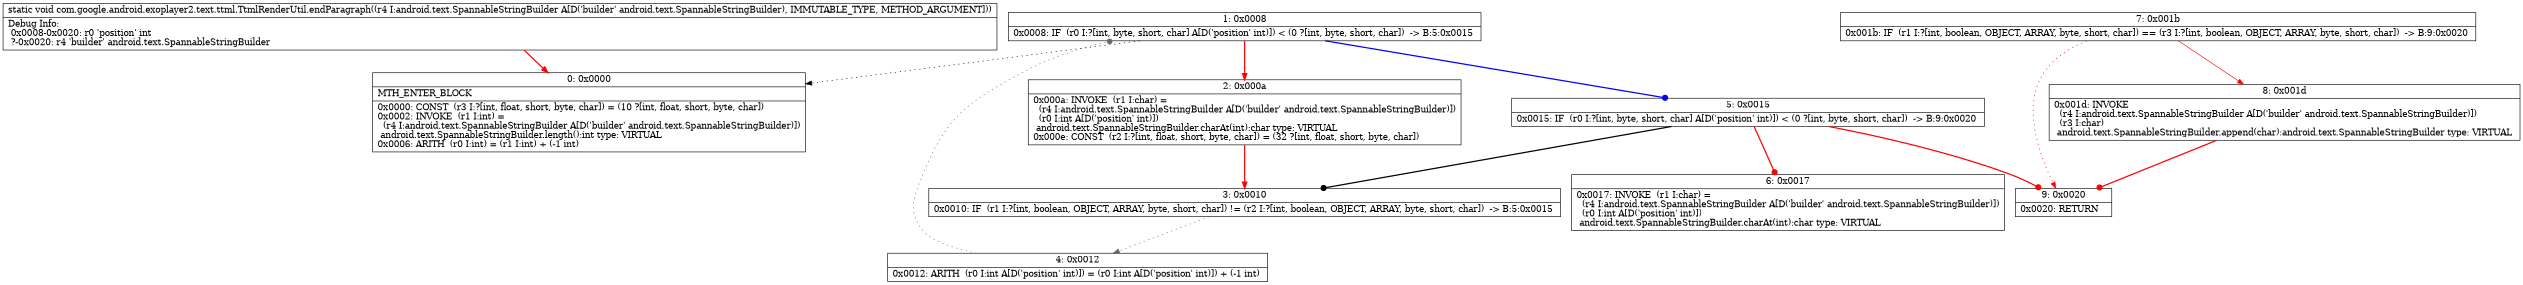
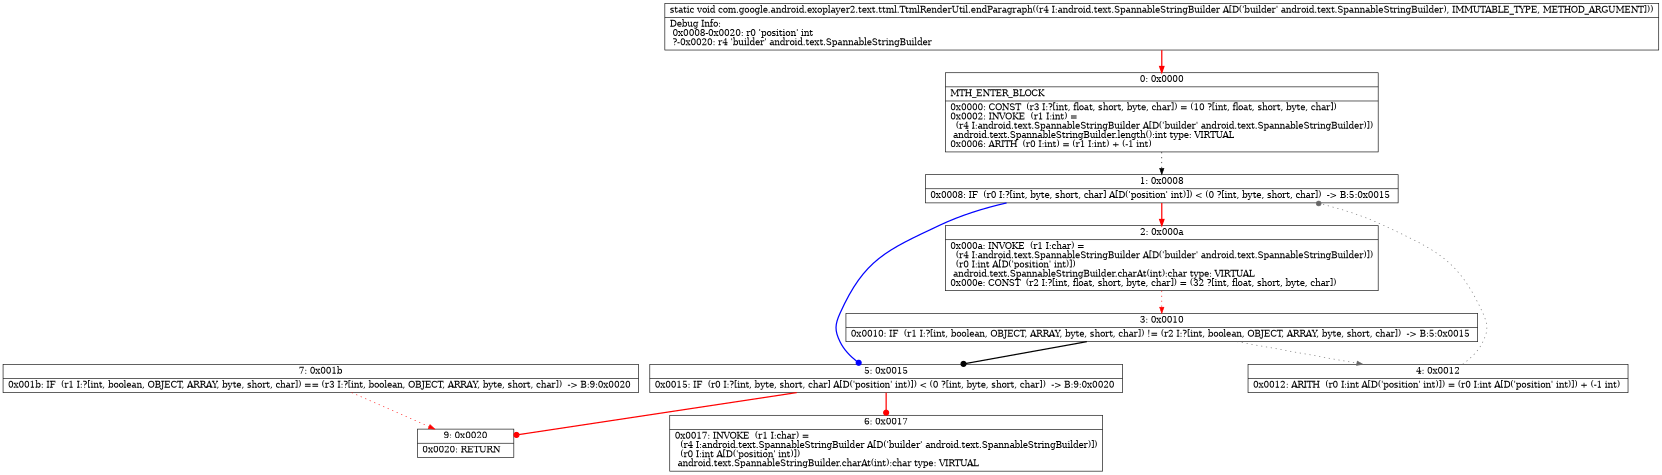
(976, 62) -> (1162, 160)
(2285, 112) -> none
(1499, 157) -> (1026, 353)
(1245, 163) -> (1162, 299)
